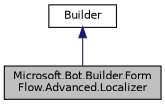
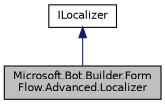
(83, 16) -> (83, 16)
